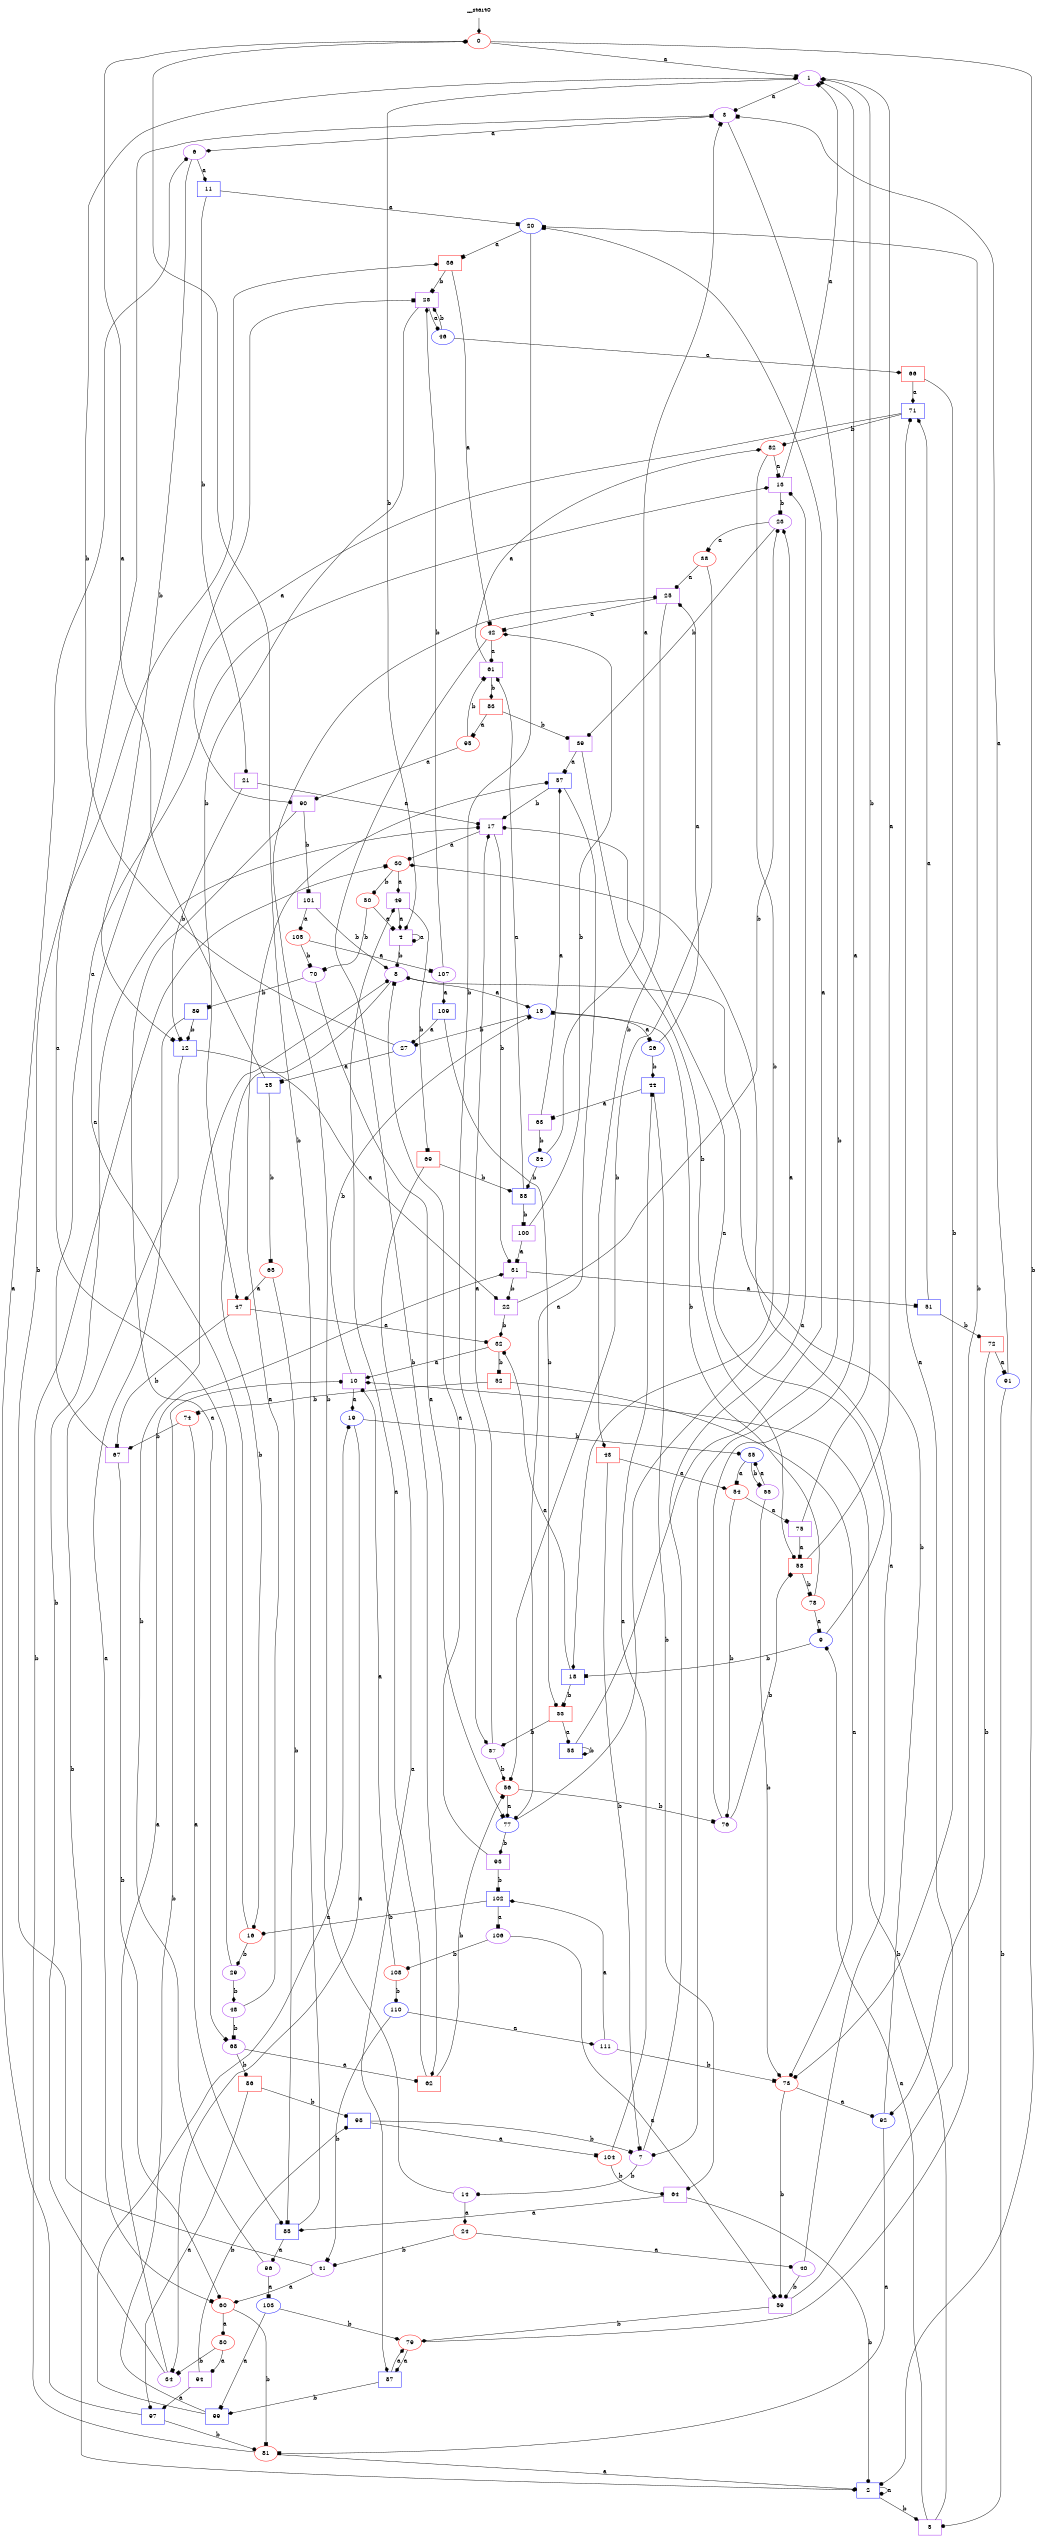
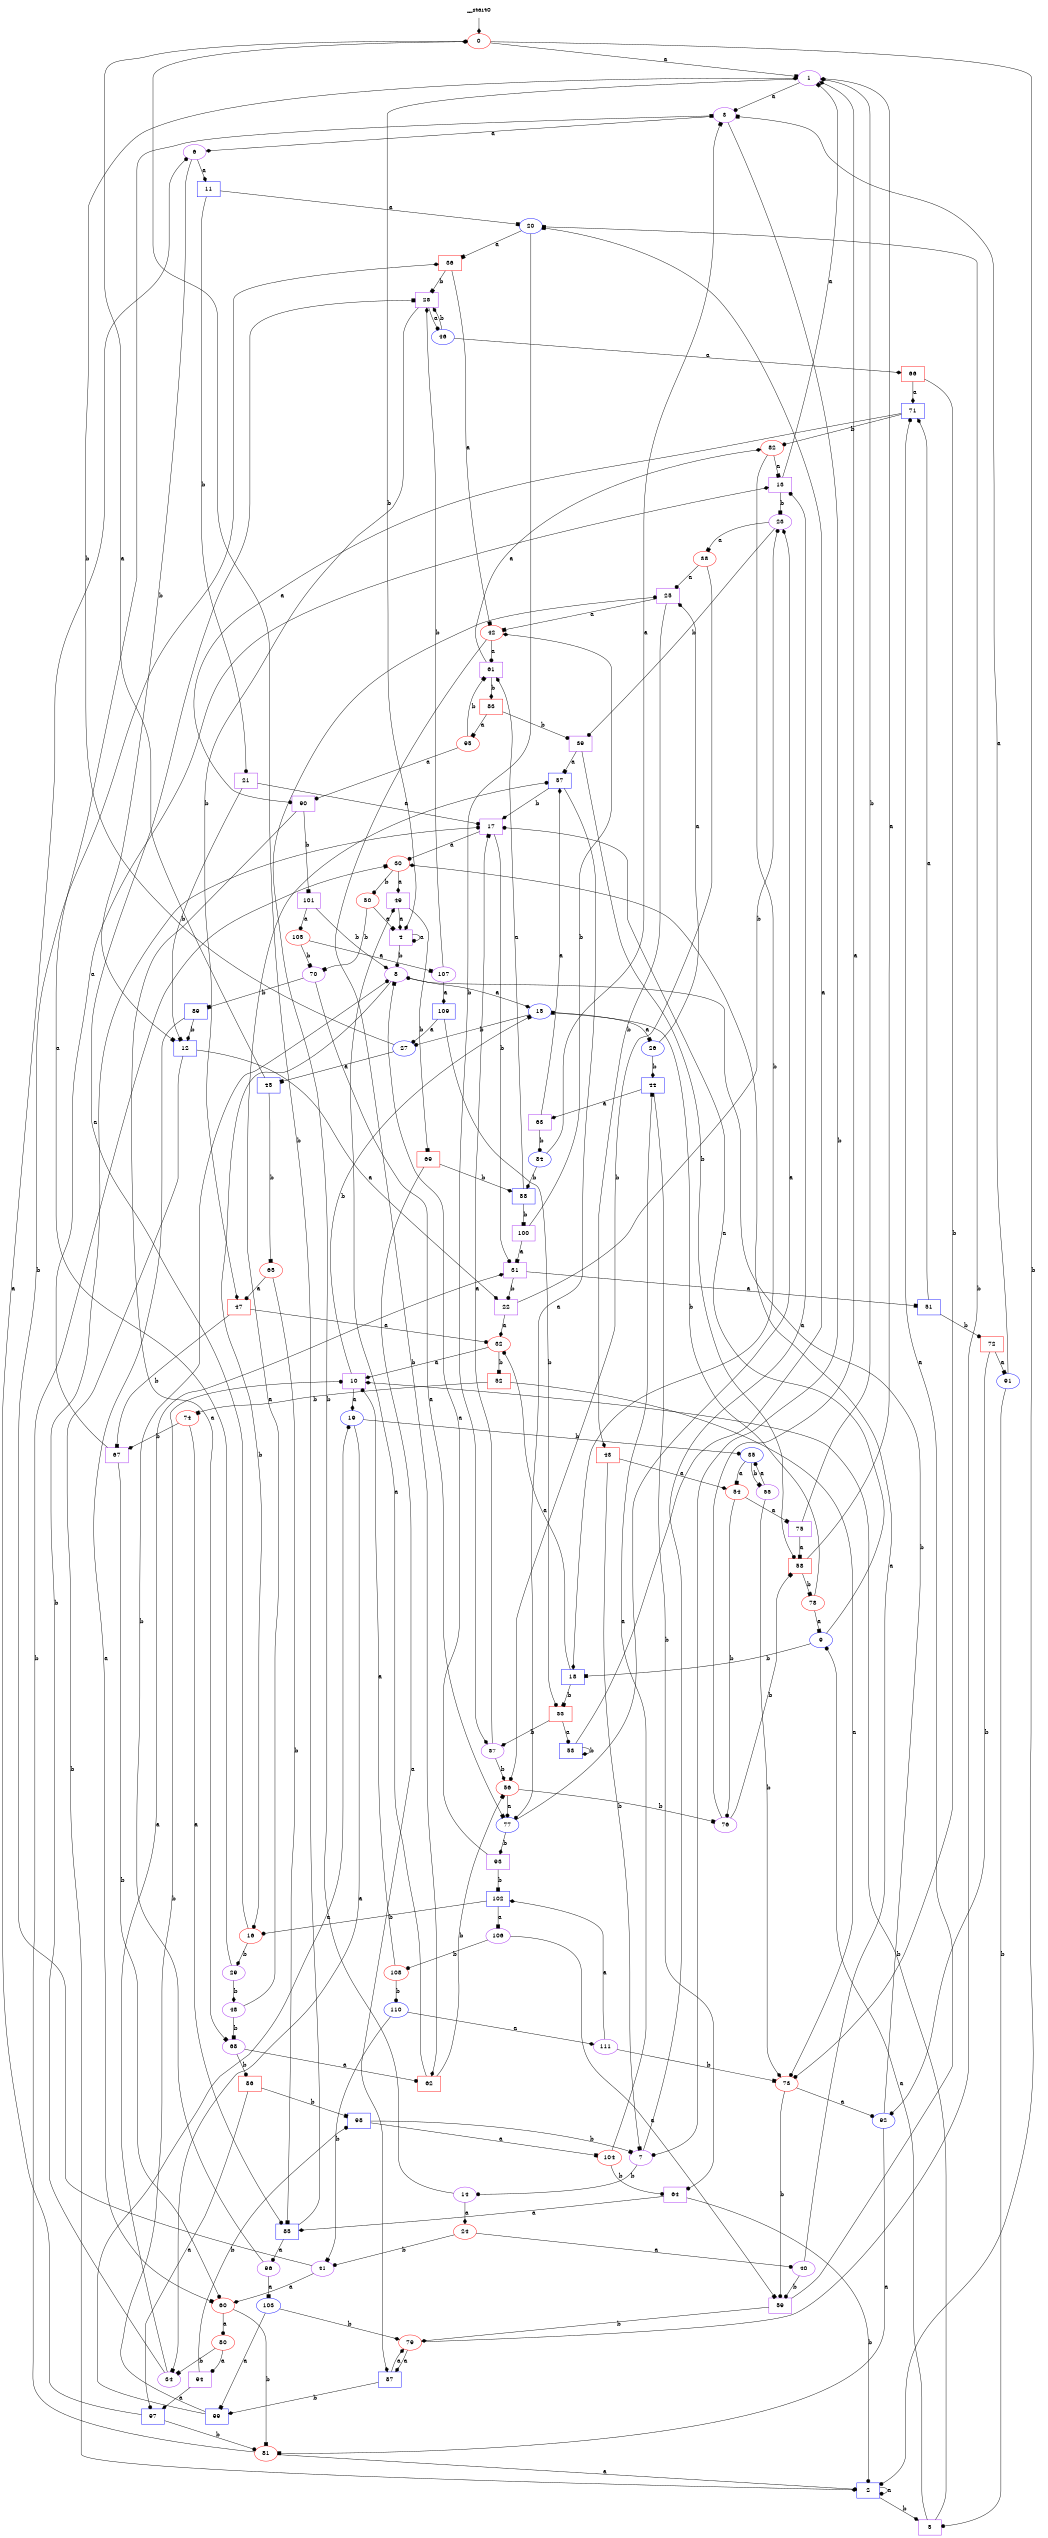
(599, 1103) -> (599, 1103)
(476, 1292) -> (476, 1292)
(505, 1326) -> (505, 1326)
(302, 2102) -> (302, 2102)
